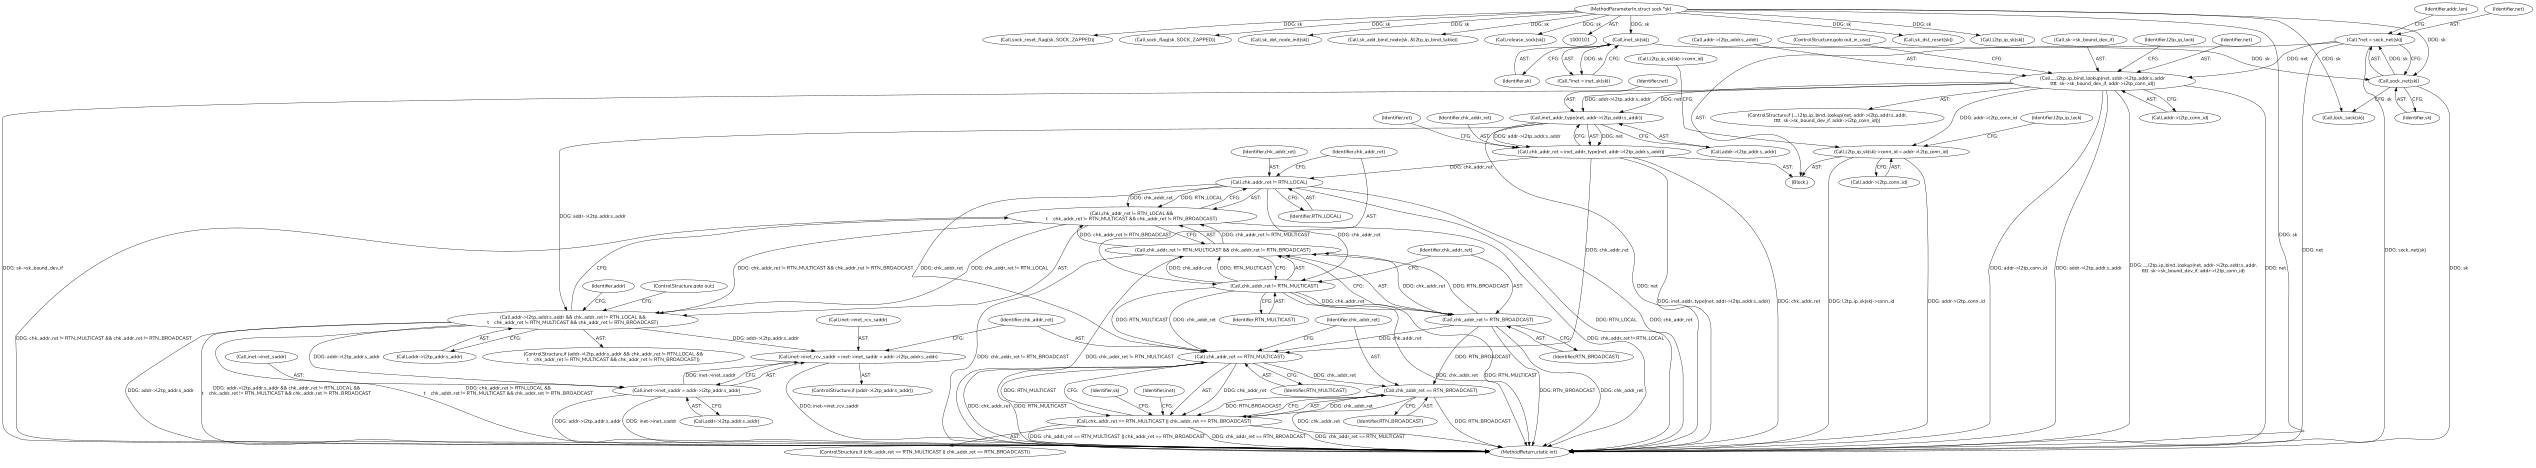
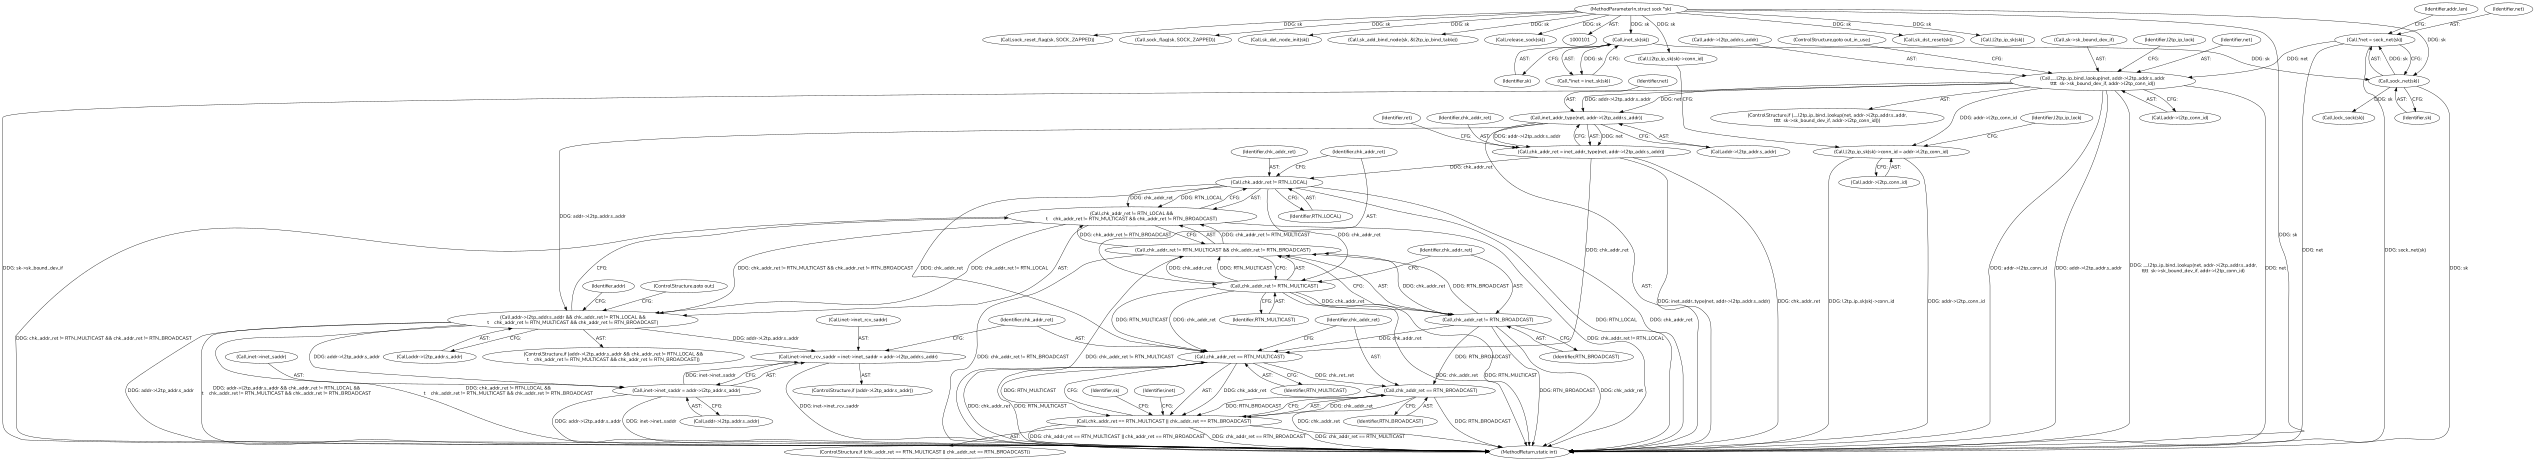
(2038, 11) -> (1659, 29)
(2383, 100) -> (2383, 100)
(1800, 183) -> none
(1647, 286) -> (1647, 286)
(1335, 375) -> (1335, 375)
